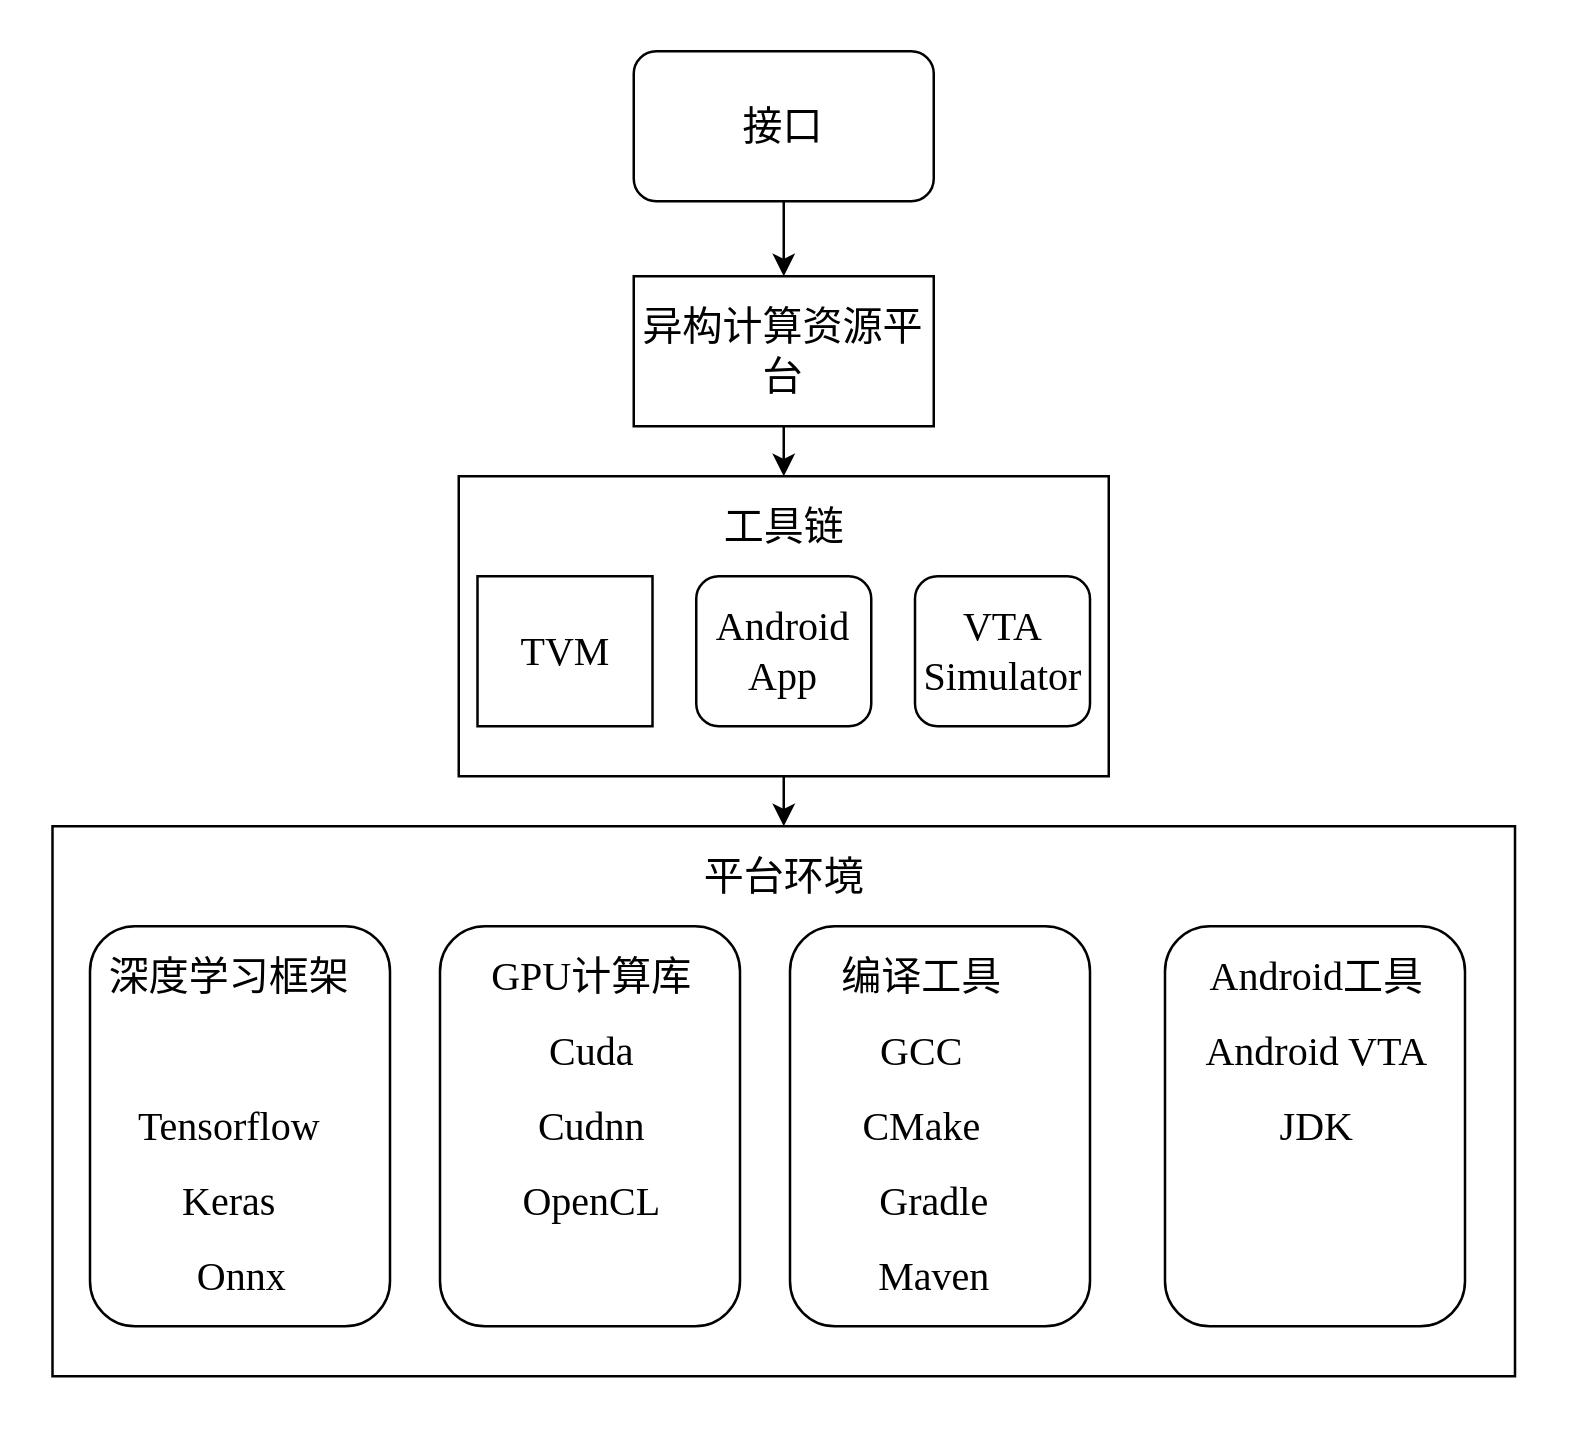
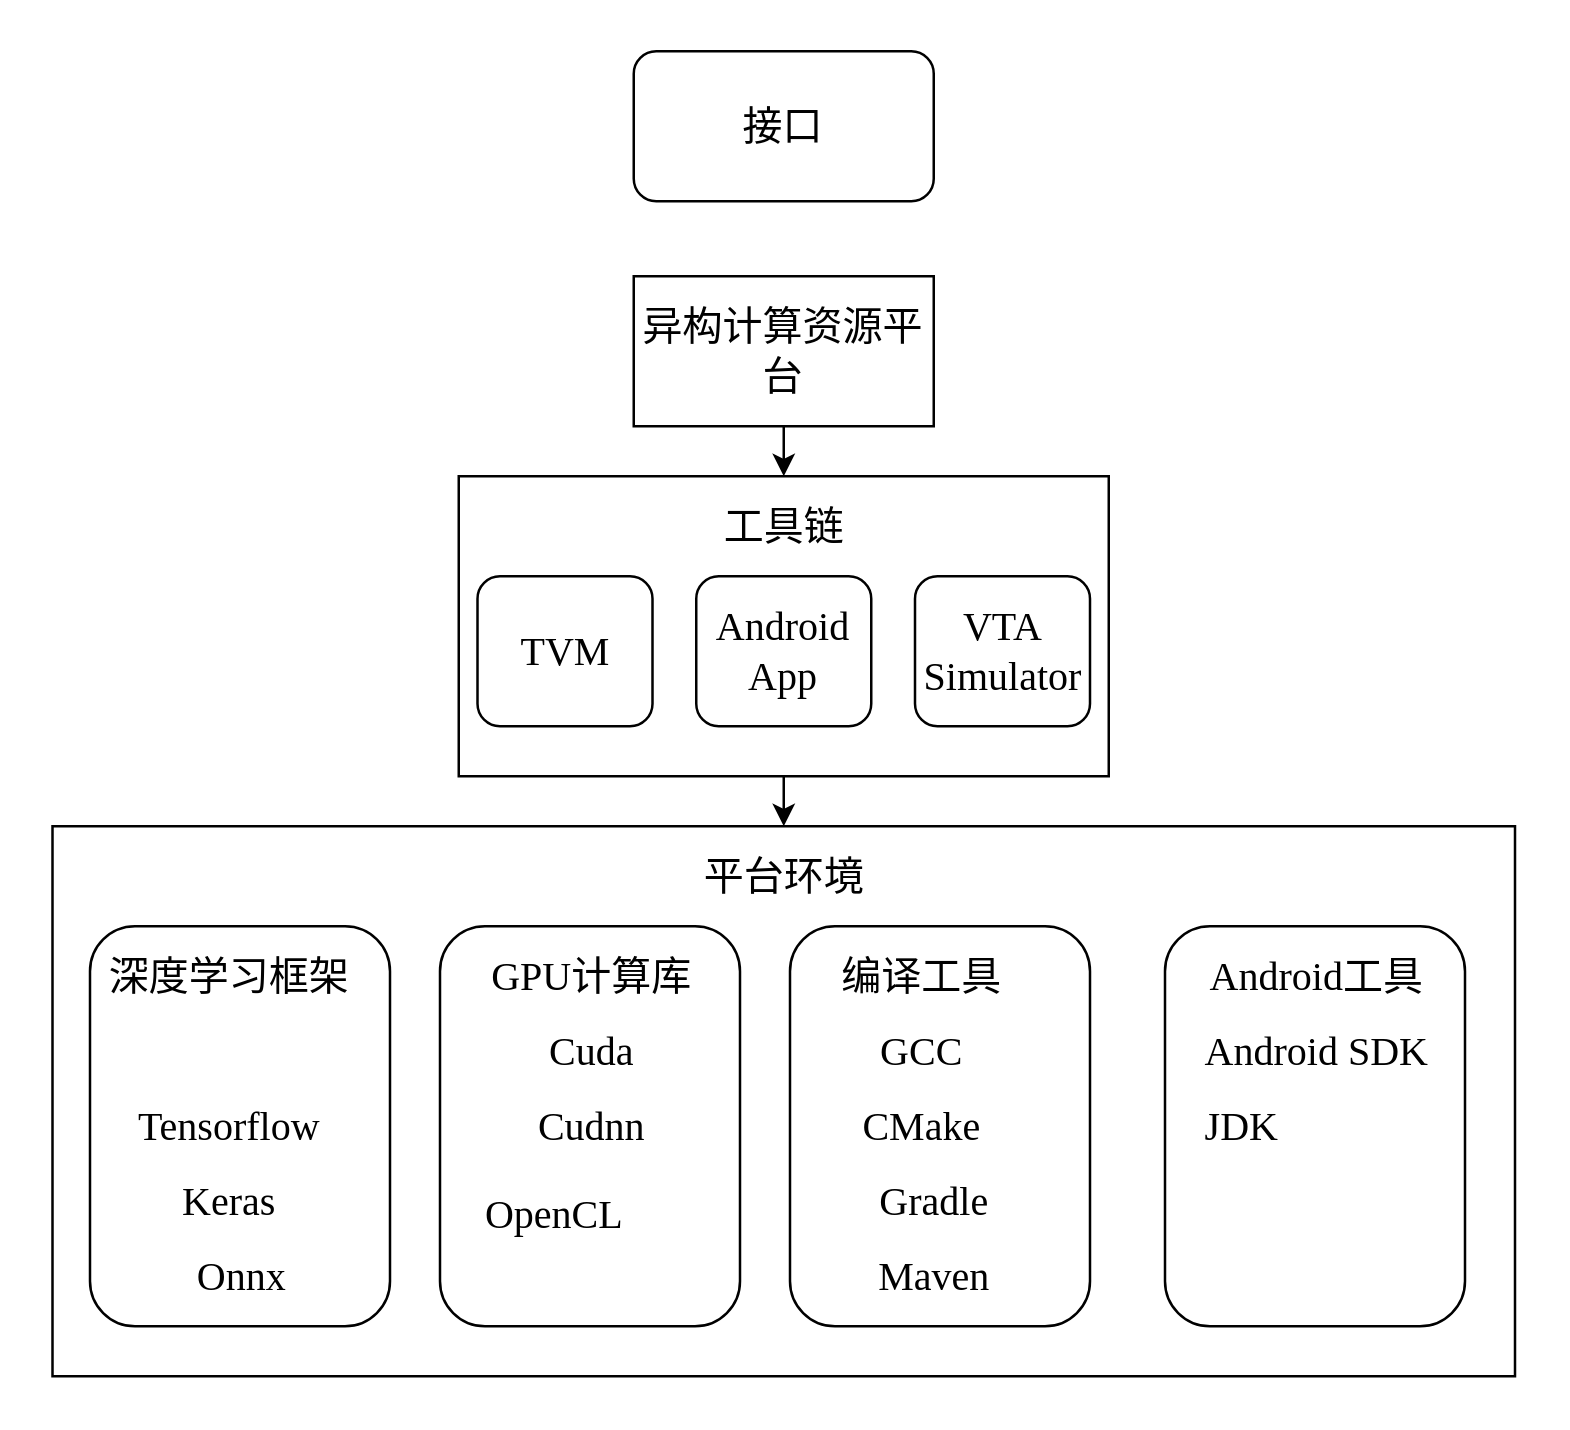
(784, 230) -> none
(565, 651) -> (565, 651)
(1318, 1051) -> (1318, 1051)
(1315, 1126) -> (1240, 1126)
(590, 1201) -> (553, 1214)
